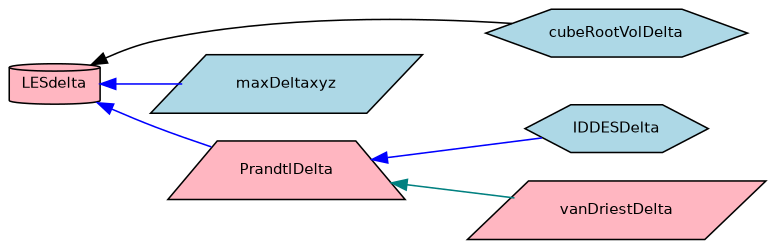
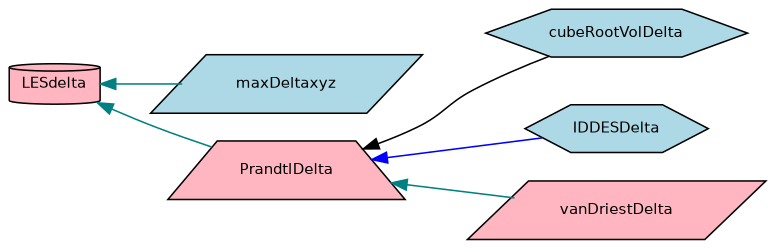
(307, 22) -> (461, 97)
(149, 84) -> (149, 84)
(161, 129) -> (161, 129)
